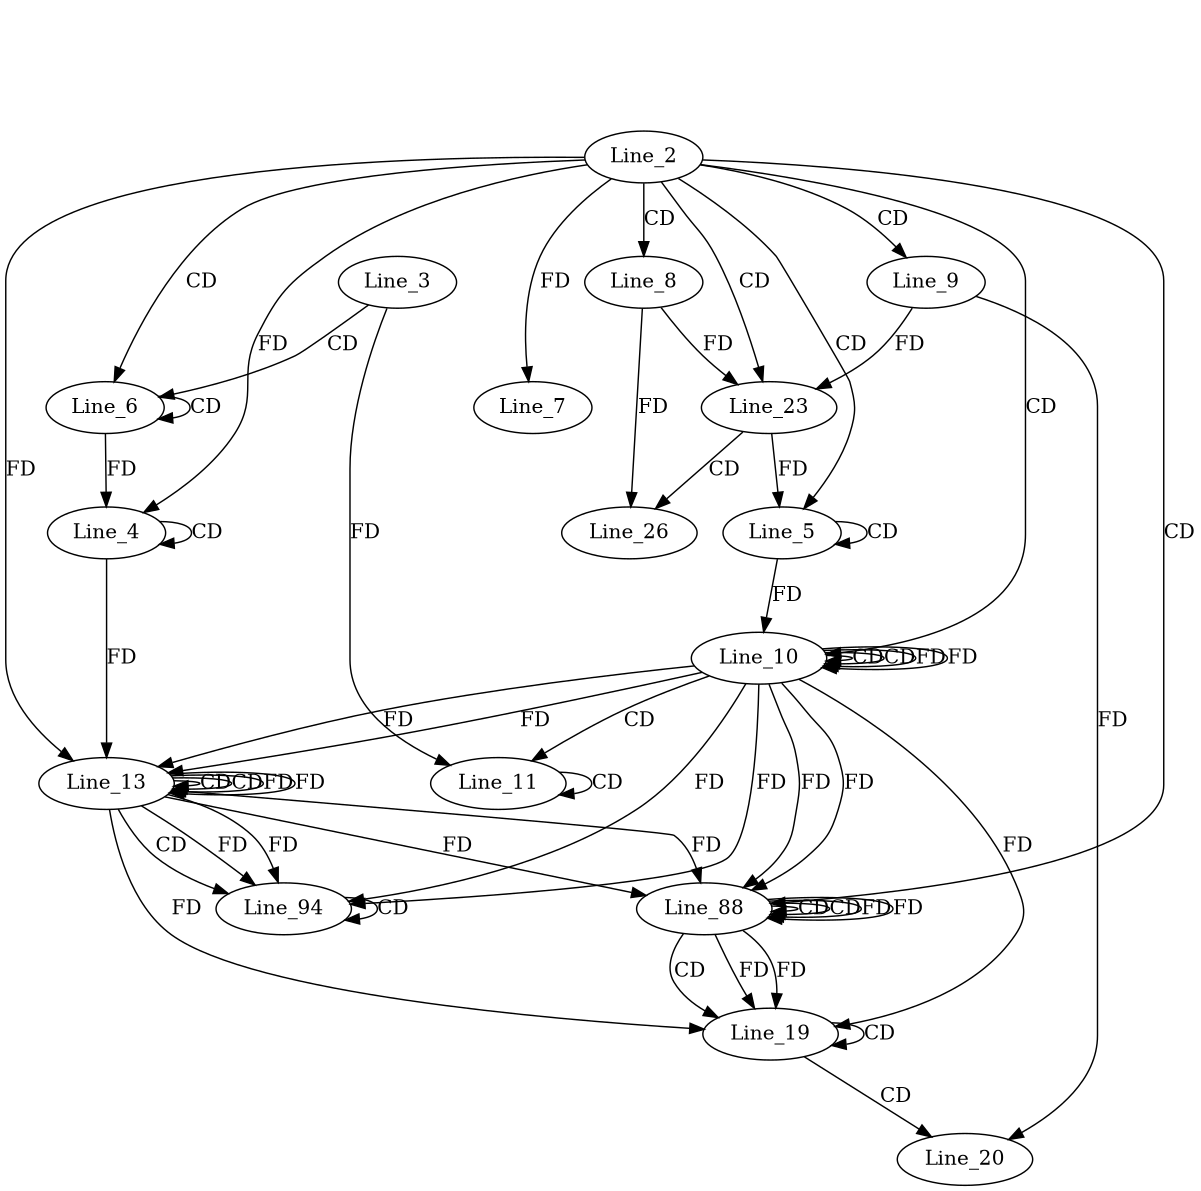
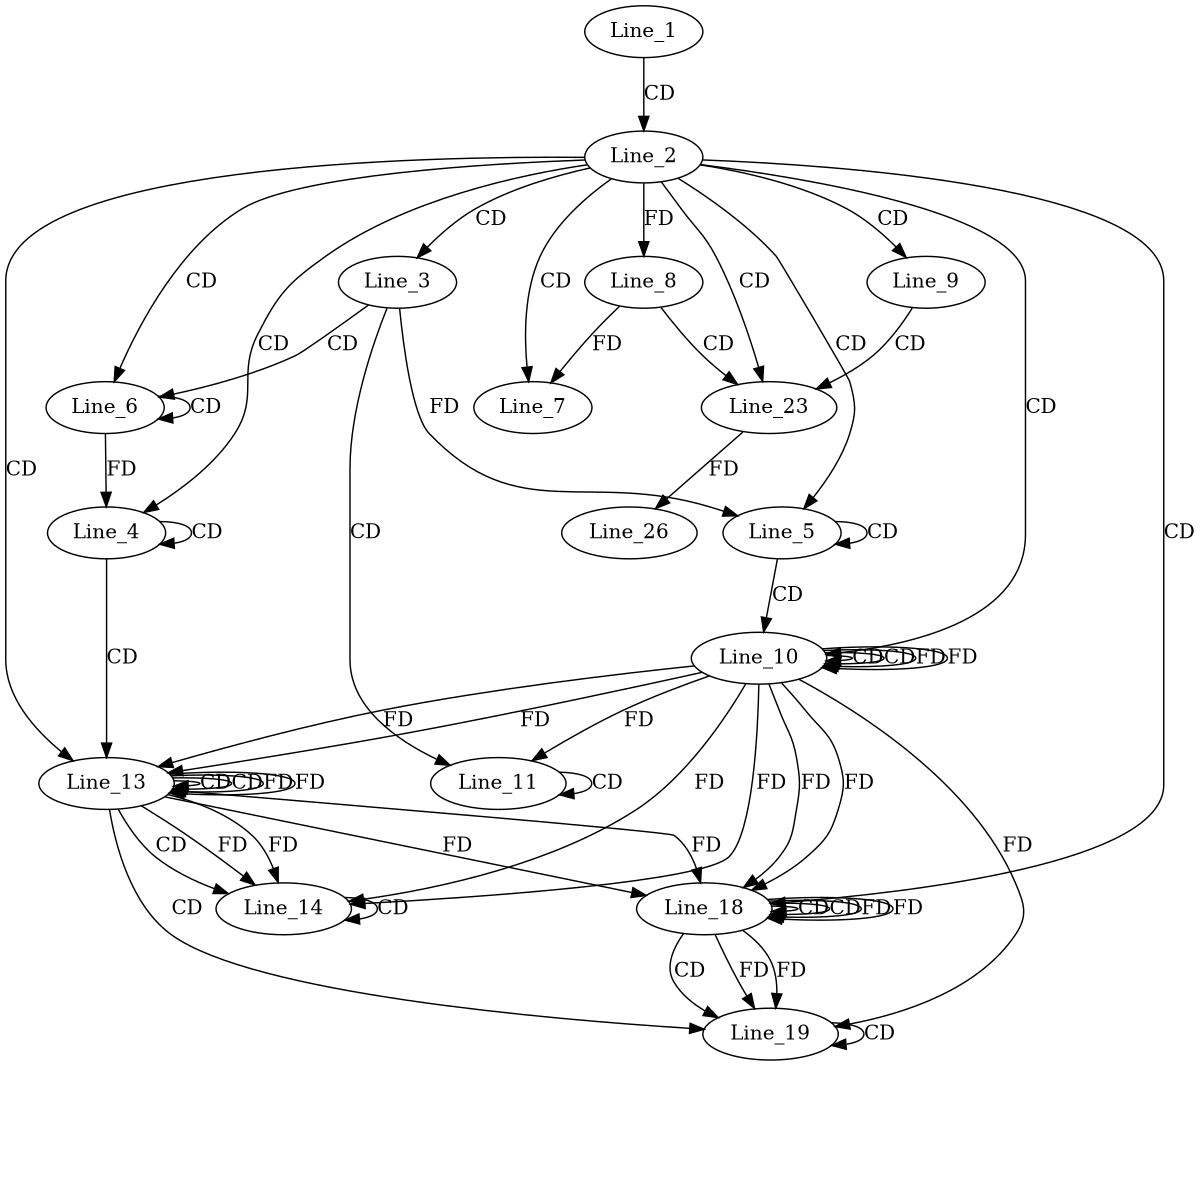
none -> (644, 32)
none -> (502, 195)
(660, 220) -> (660, 220)
(556, 282) -> (556, 282)
(274, 345) -> (274, 345)
(719, 345) -> (719, 345)
(910, 345) -> (910, 345)
(637, 400) -> (589, 338)
(775, 463) -> (505, 483)
(22, 470) -> (22, 470)
(724, 470) -> (724, 470)
(366, 533) -> (366, 533)
(788, 596) -> (788, 596)
(122, 658) -> (122, 658)
(639, 721) -> (639, 721)
(187, 909) -> (187, 909)
(284, 909) -> (284, 909)
(704, 909) -> (704, 909)
(965, 1159) -> none
